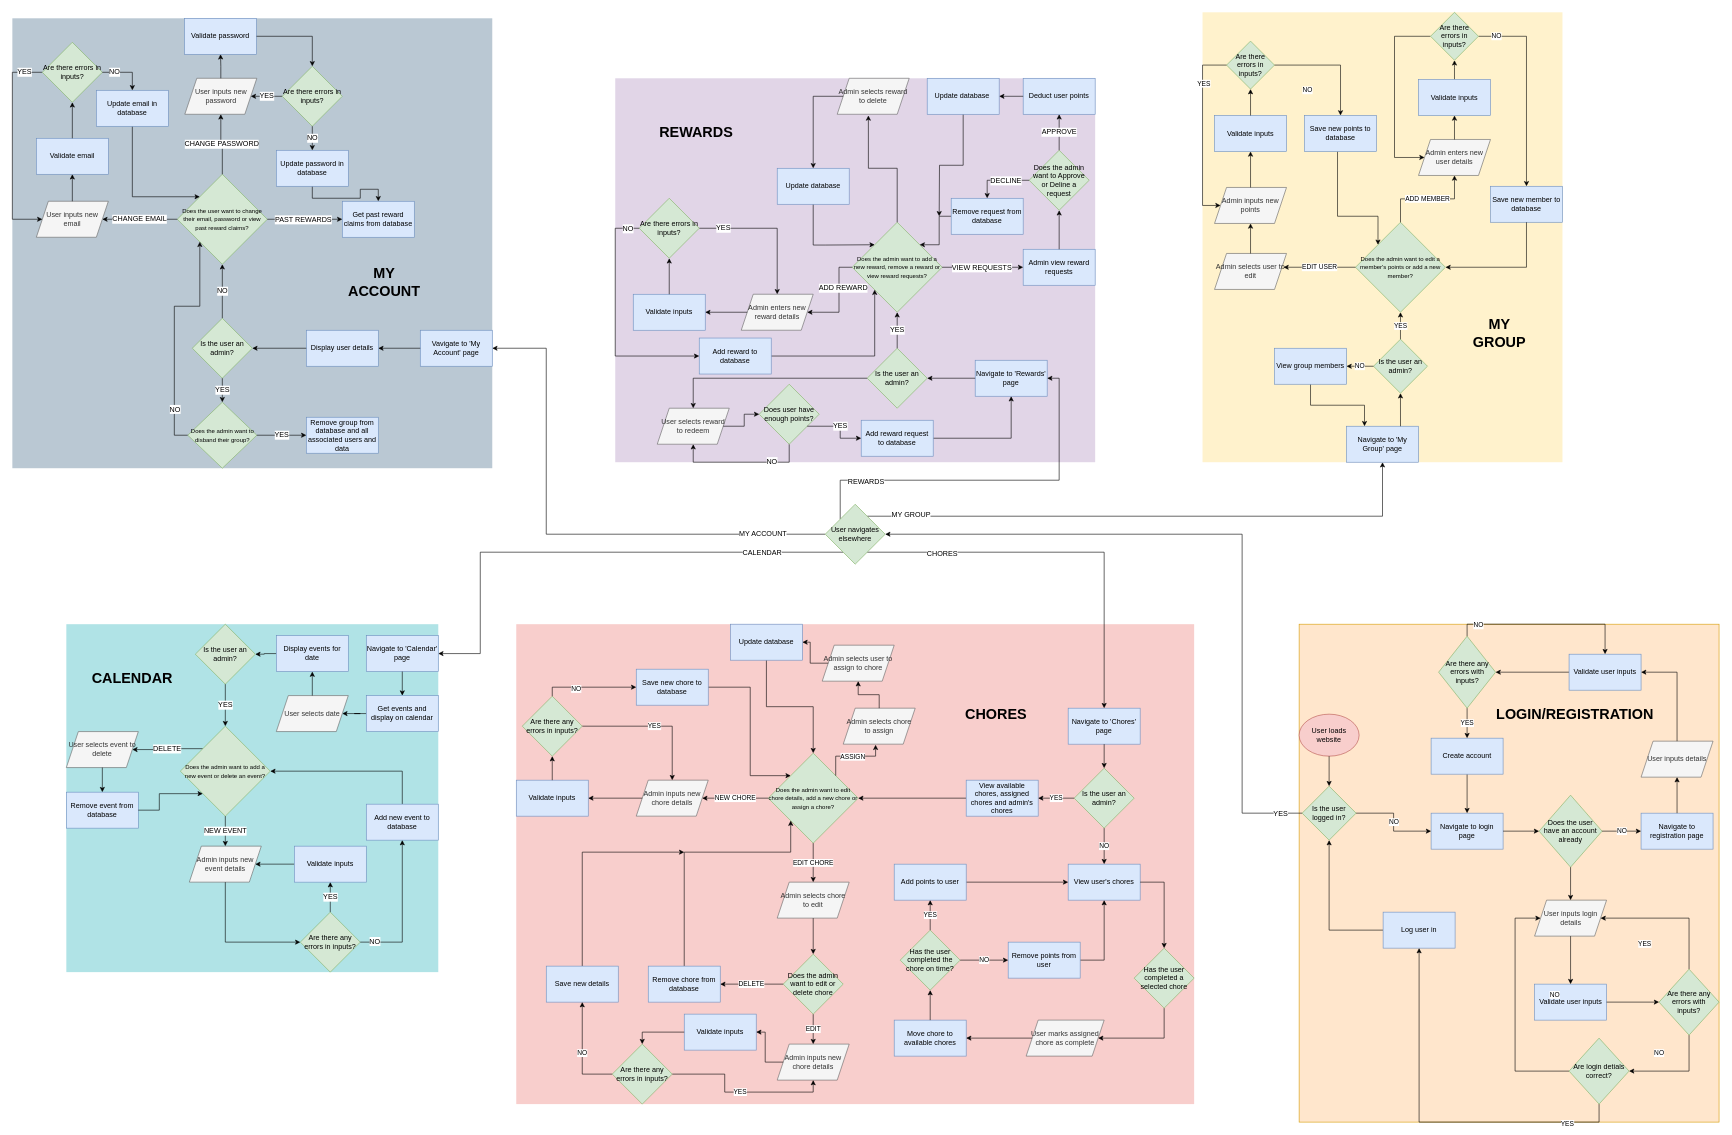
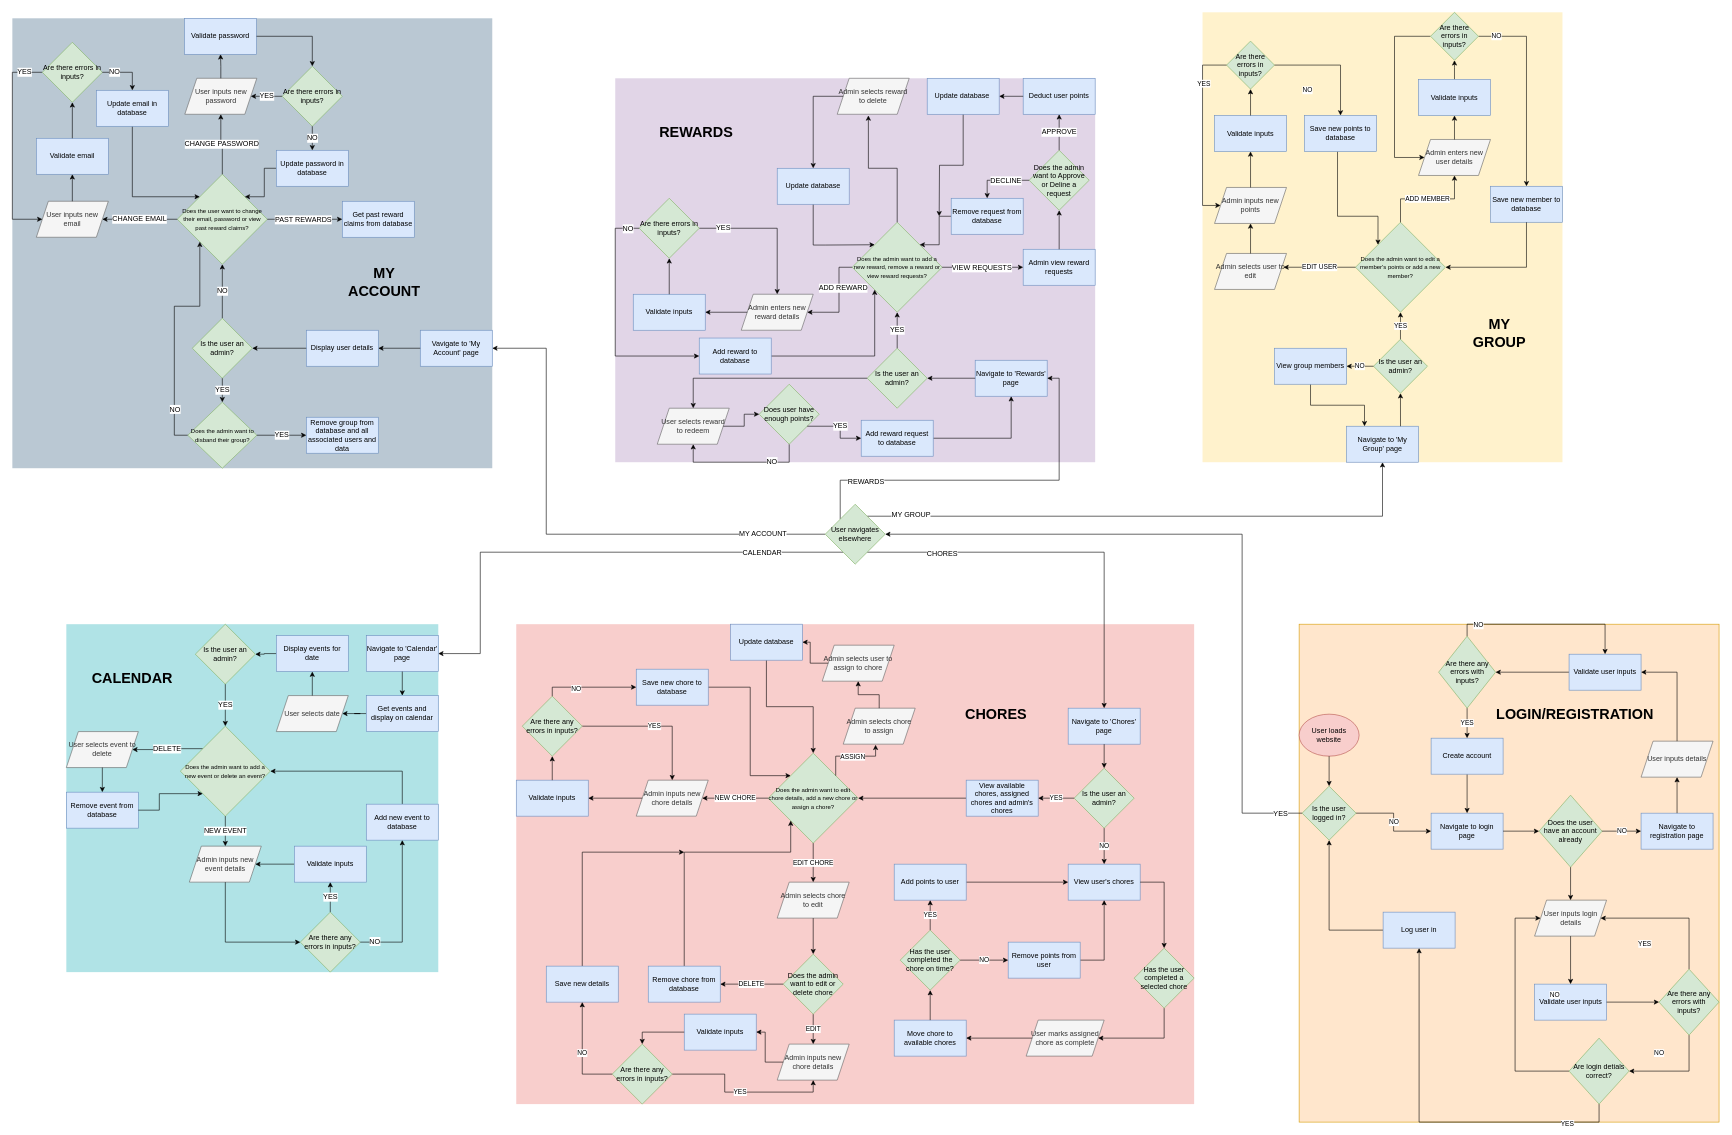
(378, 191) -> (264, 168)
